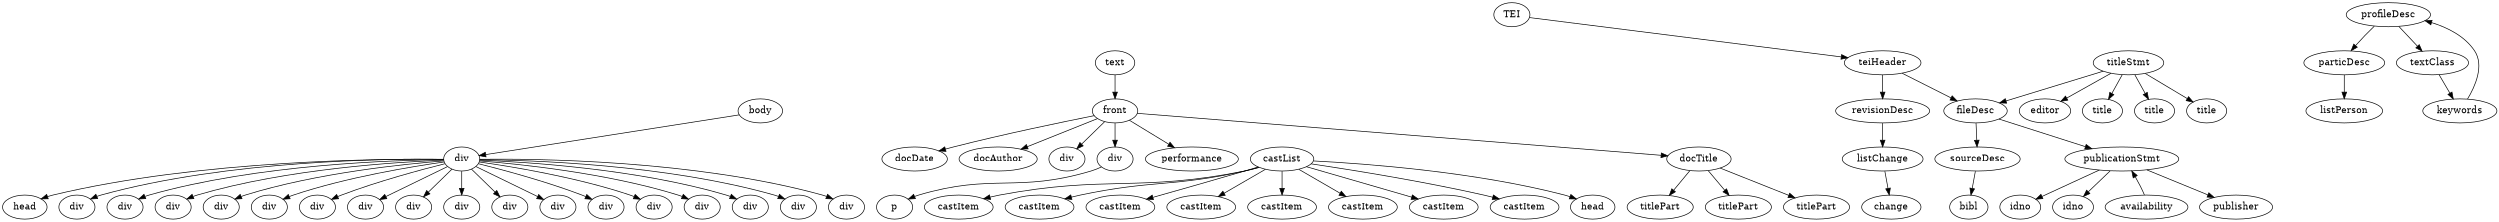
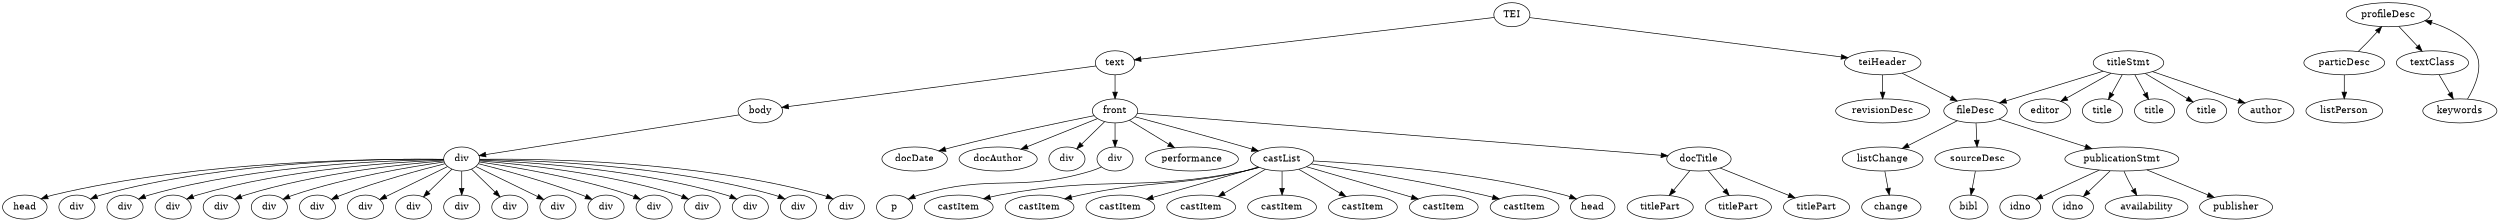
(2365, 36) -> (2368, 42)
none -> (1318, 38)
none -> (942, 86)
none -> (2266, 111)
(1883, 132) -> (1933, 133)
none -> (1194, 133)
(2140, 186) -> (2128, 181)
